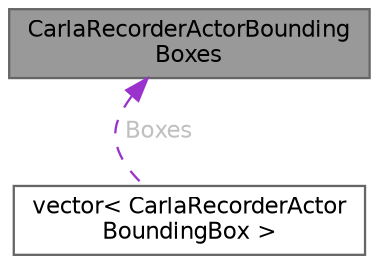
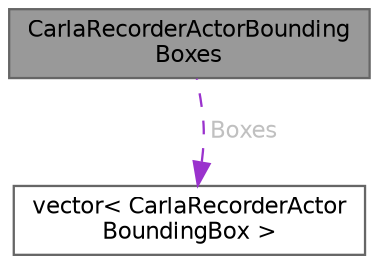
(117, 143) -> (203, 120)
